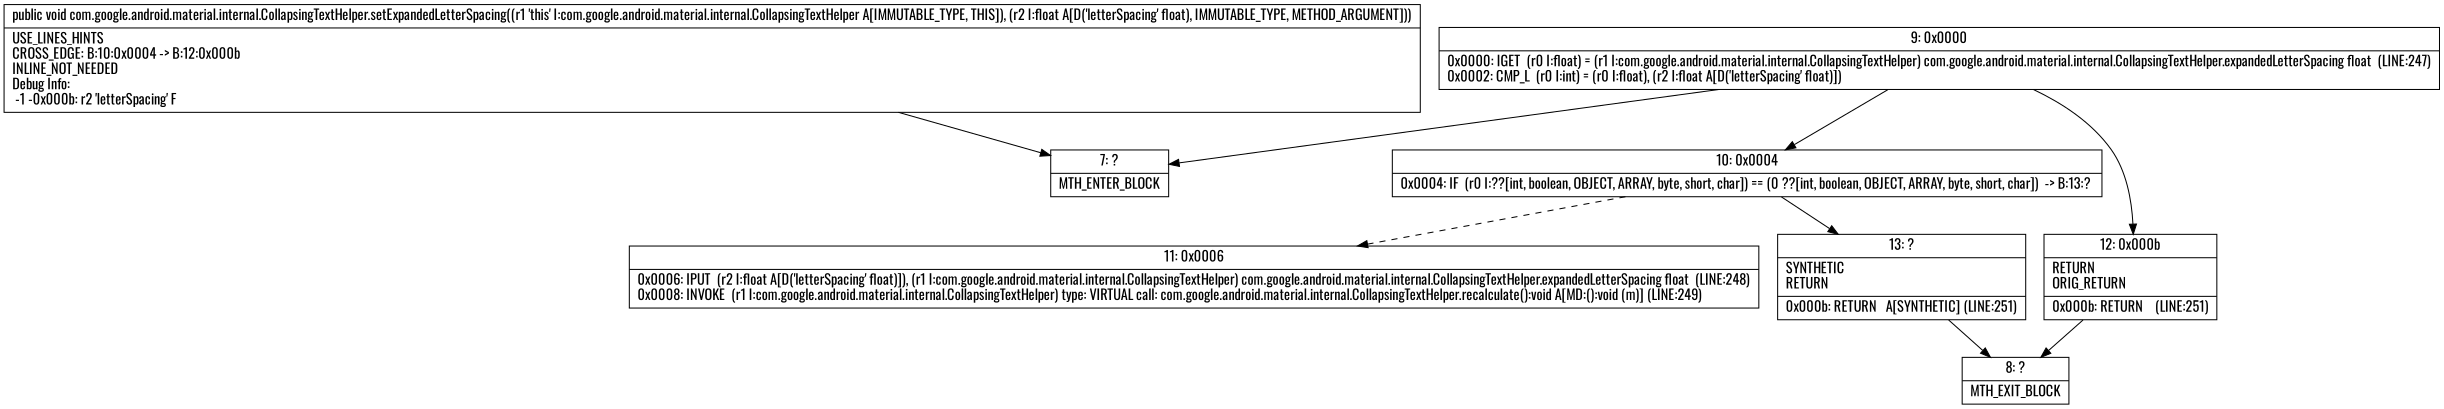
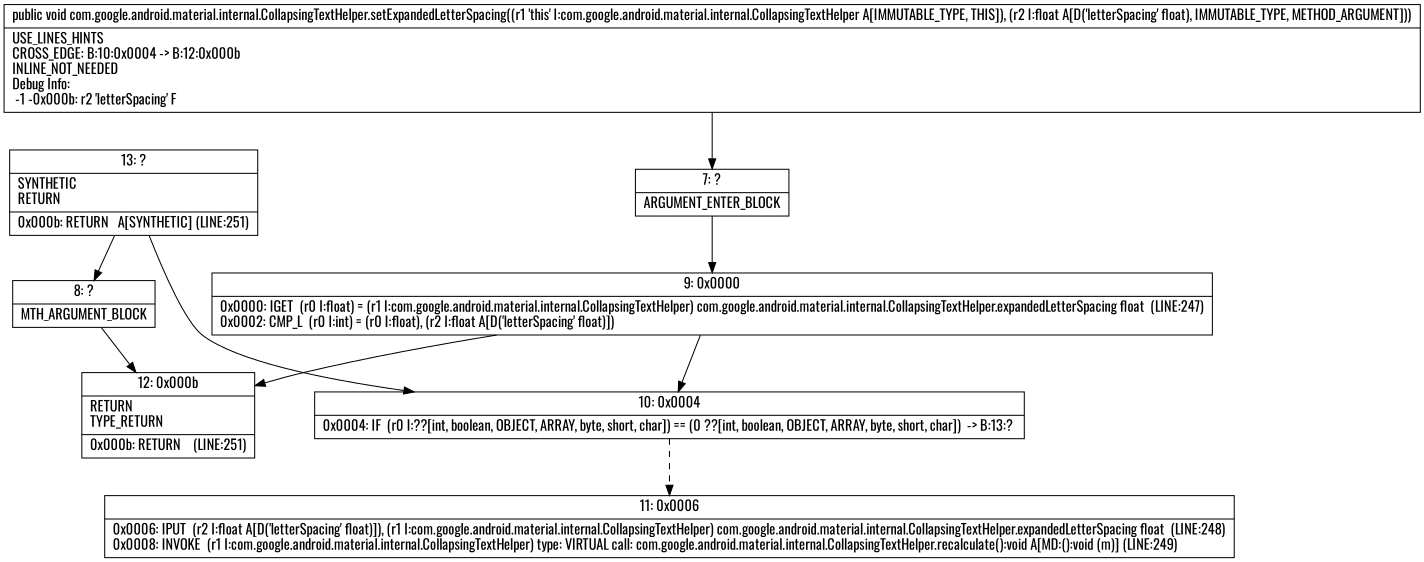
(1449, 126) -> (712, 239)
(1110, 185) -> (712, 204)
(1805, 213) -> (246, 356)
(2089, 284) -> (127, 422)
(2066, 335) -> (115, 346)
(2016, 392) -> (84, 315)
